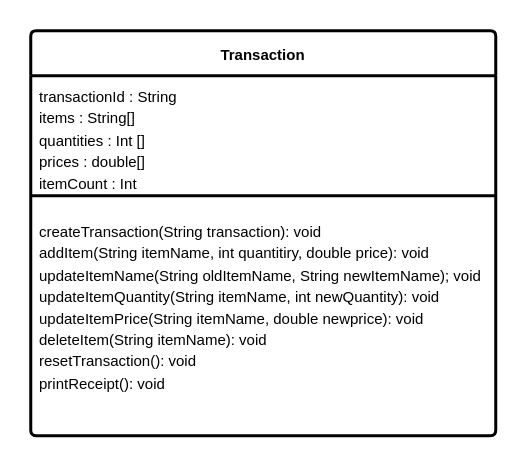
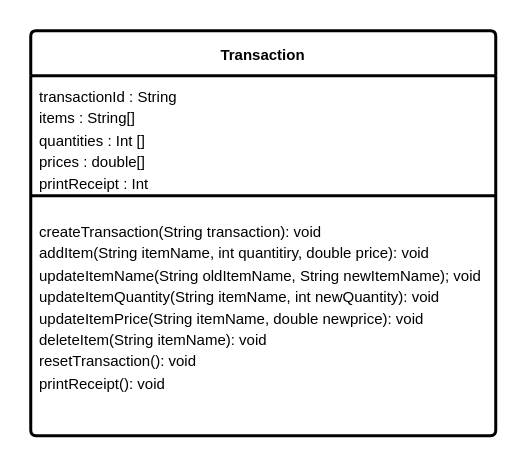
(139, 140) -> (139, 140)
